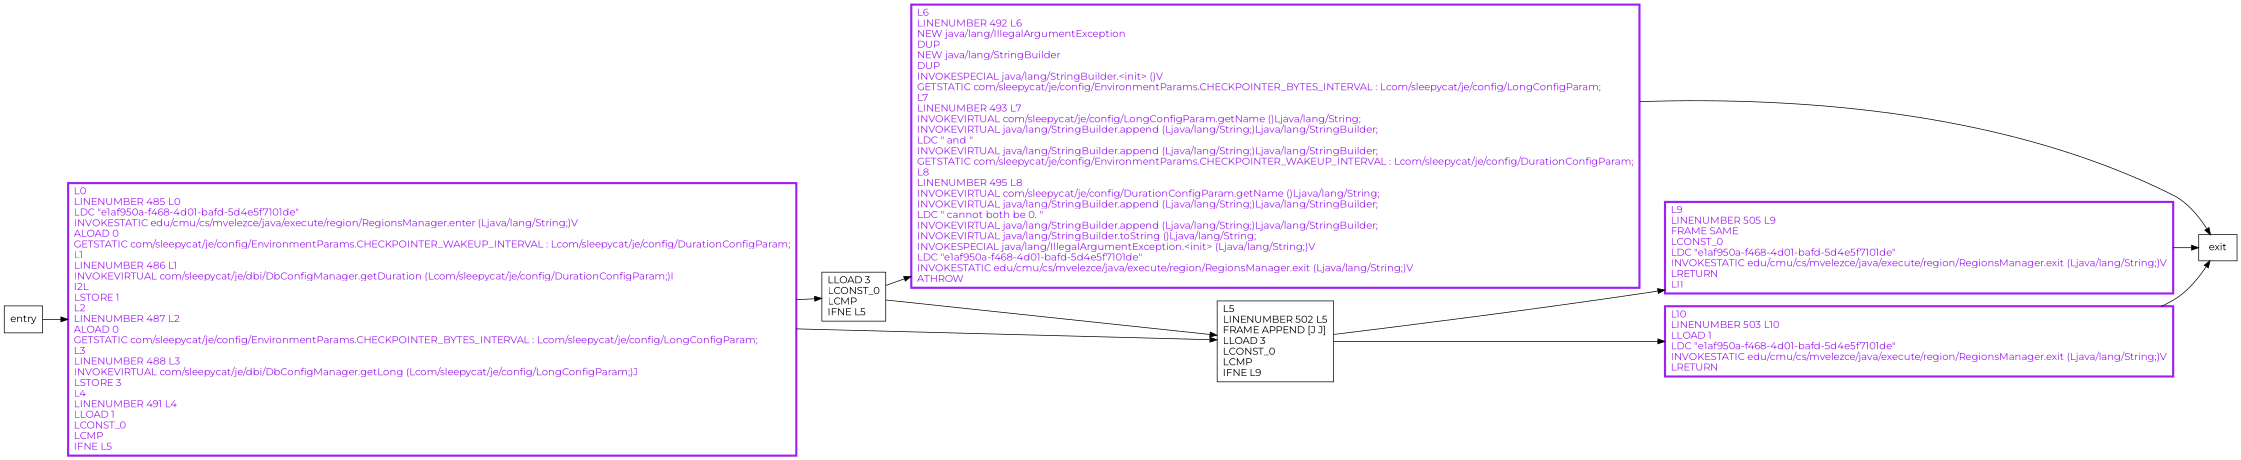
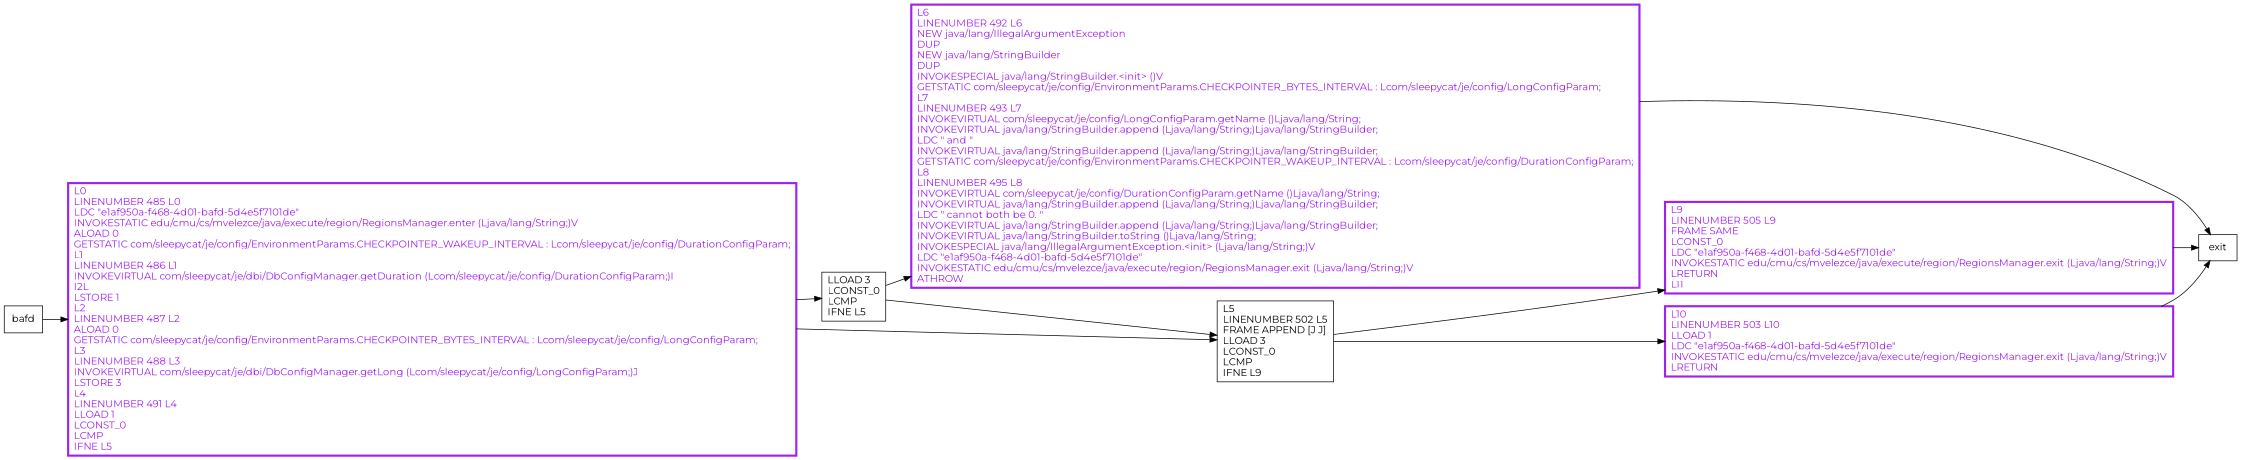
(23, 319) -> (23, 319)
